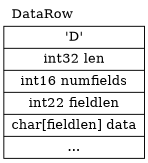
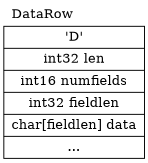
(74, 103) -> (74, 103)
